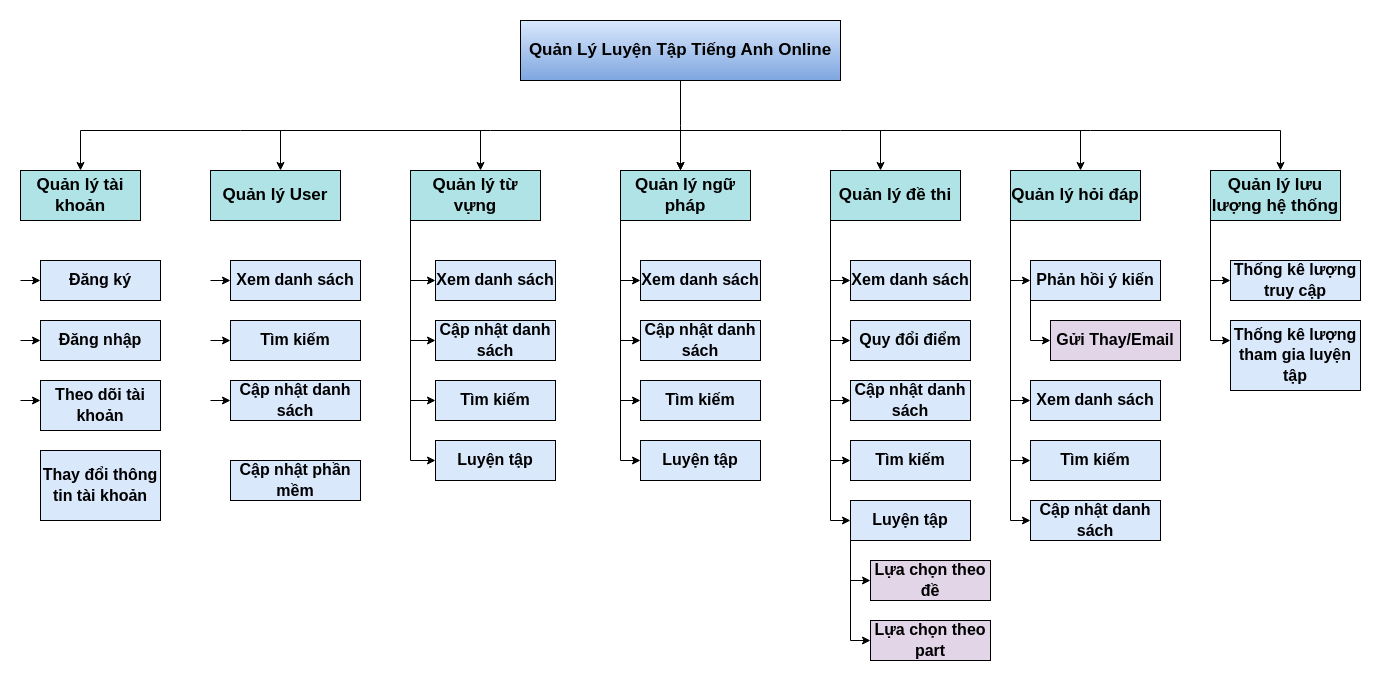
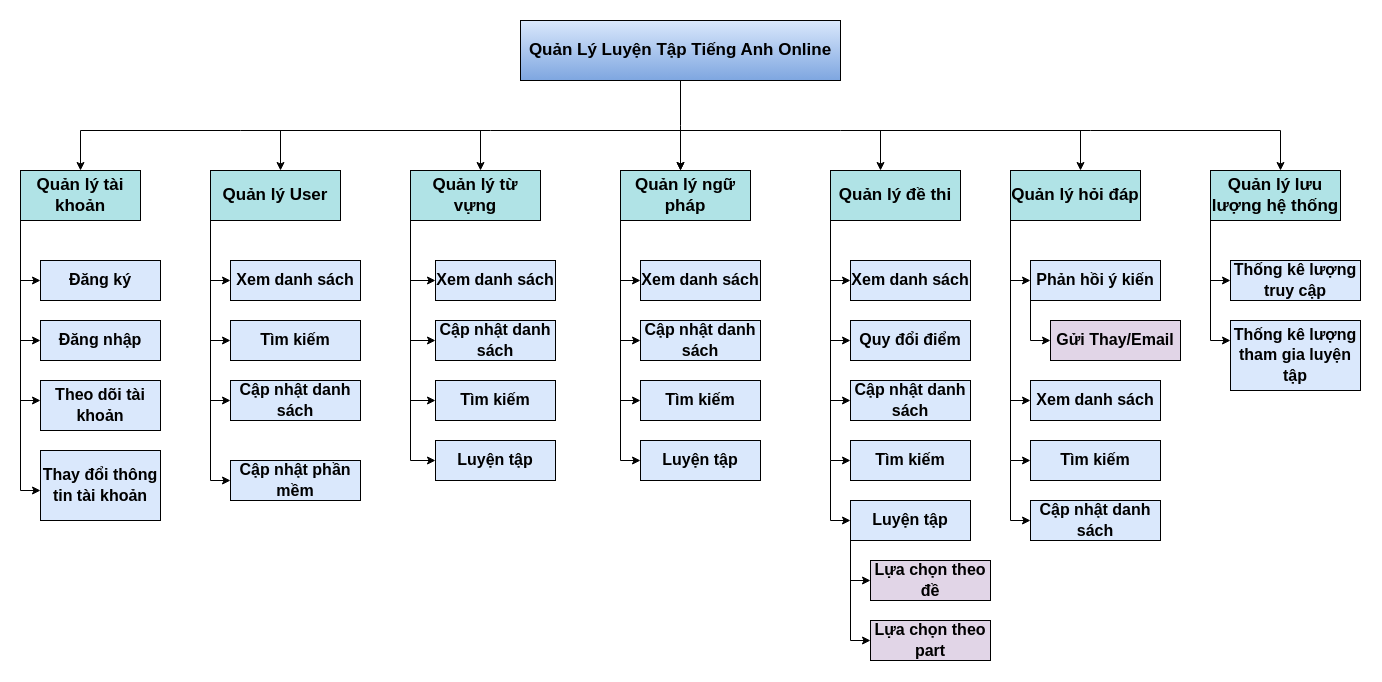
none -> (211, 357)
none -> (21, 362)
